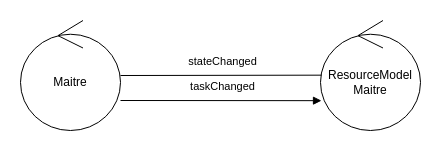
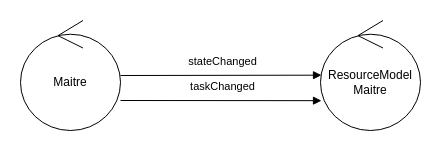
(316, 75) -> (312, 75)
